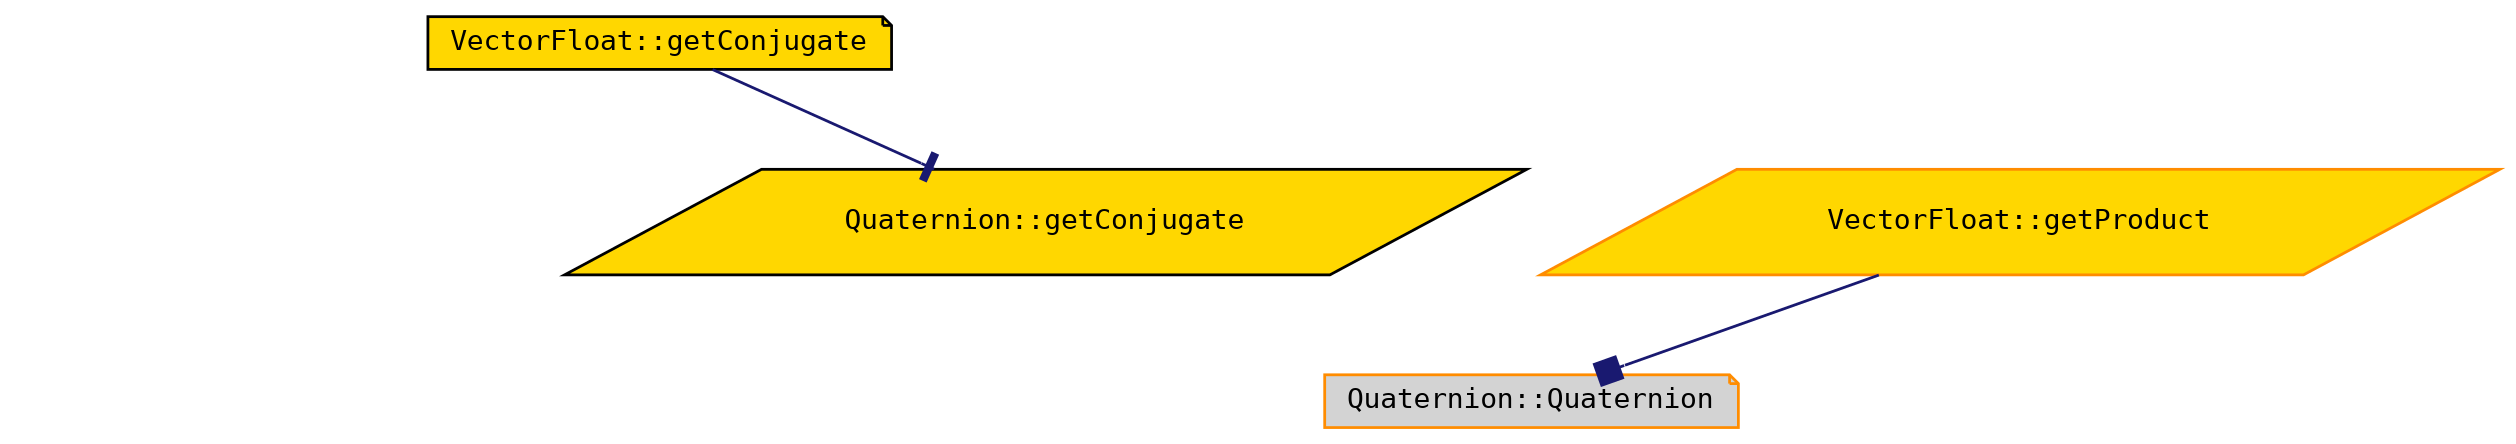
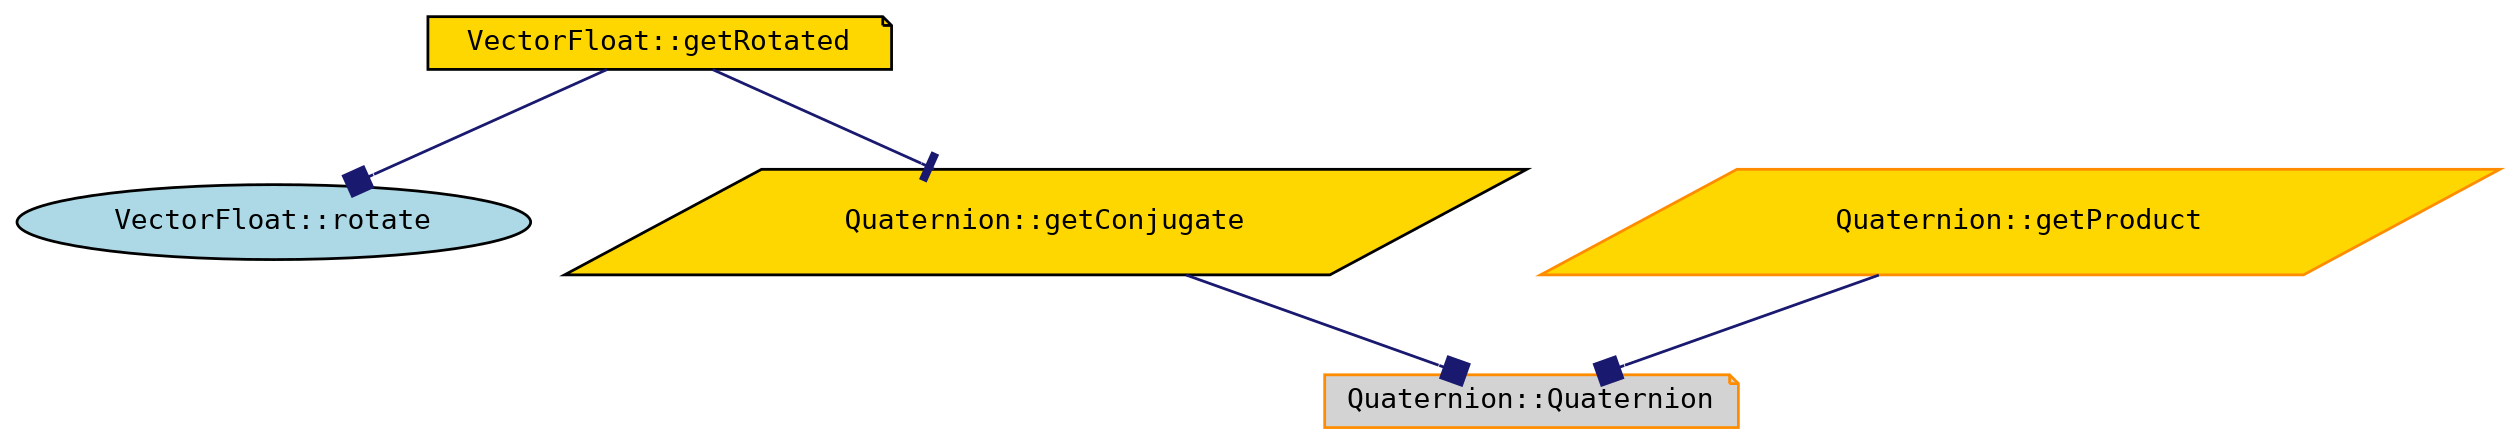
(660, 43) -> (660, 43)
none -> (274, 222)
(2020, 222) -> (2020, 222)
none -> (1312, 320)
